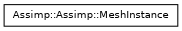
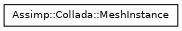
(91, 15) -> (91, 15)
